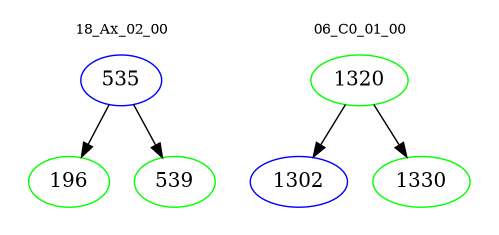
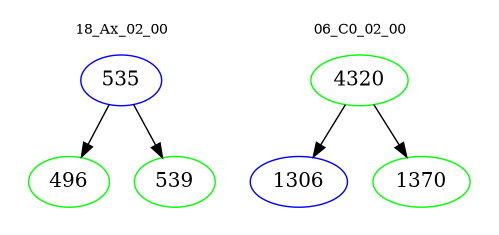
(360, 30) -> (360, 30)
(359, 80) -> (359, 80)
(69, 182) -> (69, 182)
(299, 182) -> (299, 182)
(422, 182) -> (422, 182)
